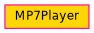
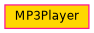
(47, 17) -> (47, 17)
